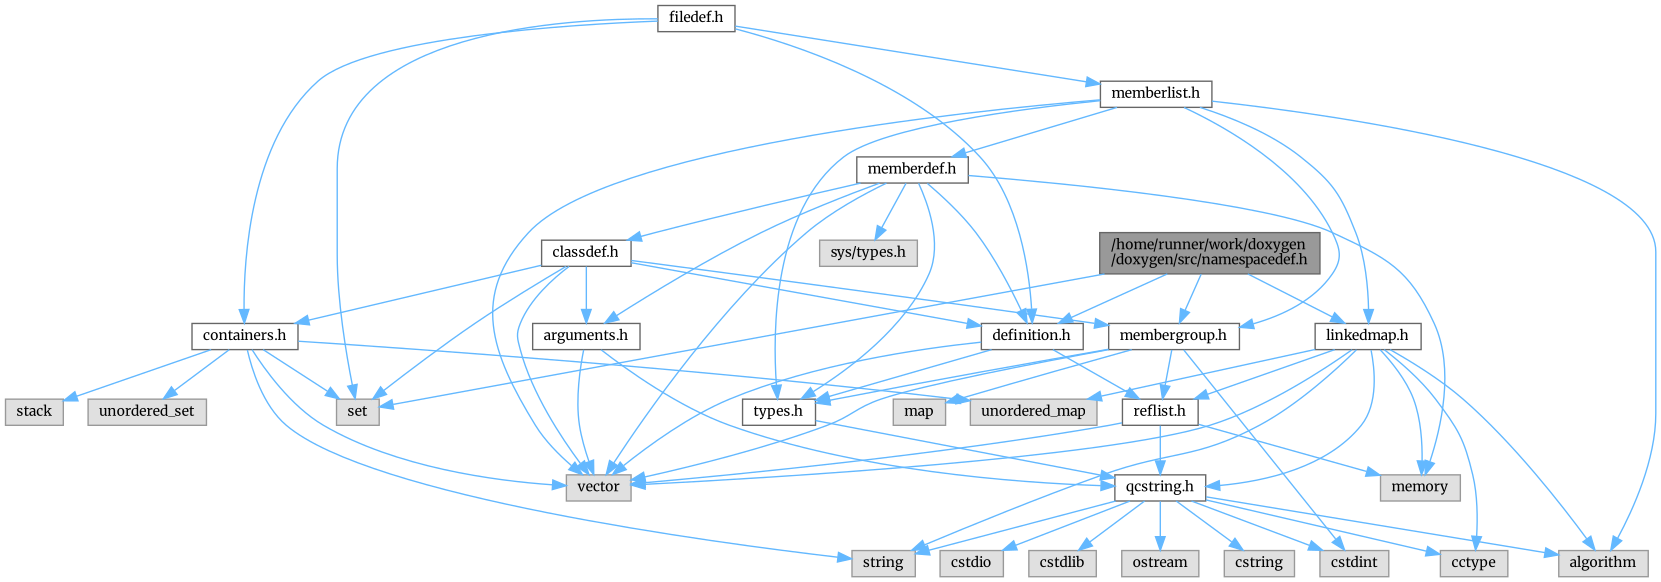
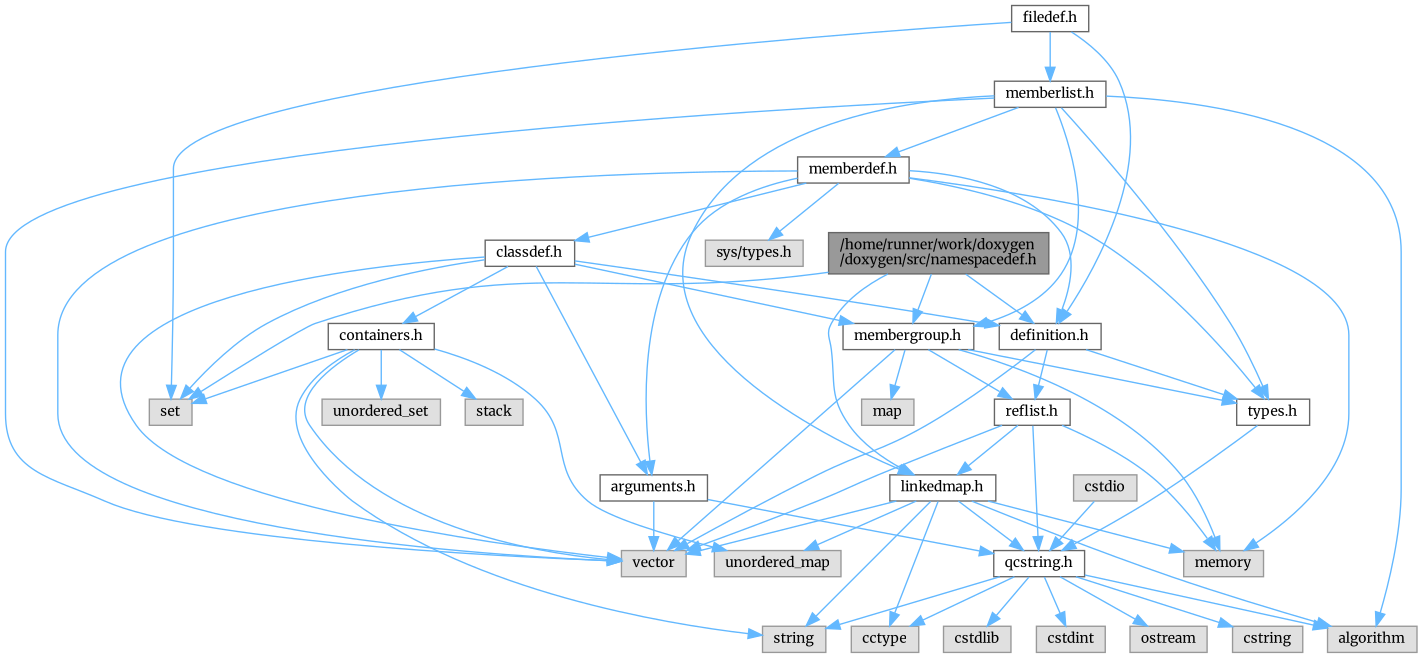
(364, 59) -> none
(1271, 372) -> (993, 446)
(1267, 454) -> (1110, 414)
(1073, 523) -> (1081, 516)
